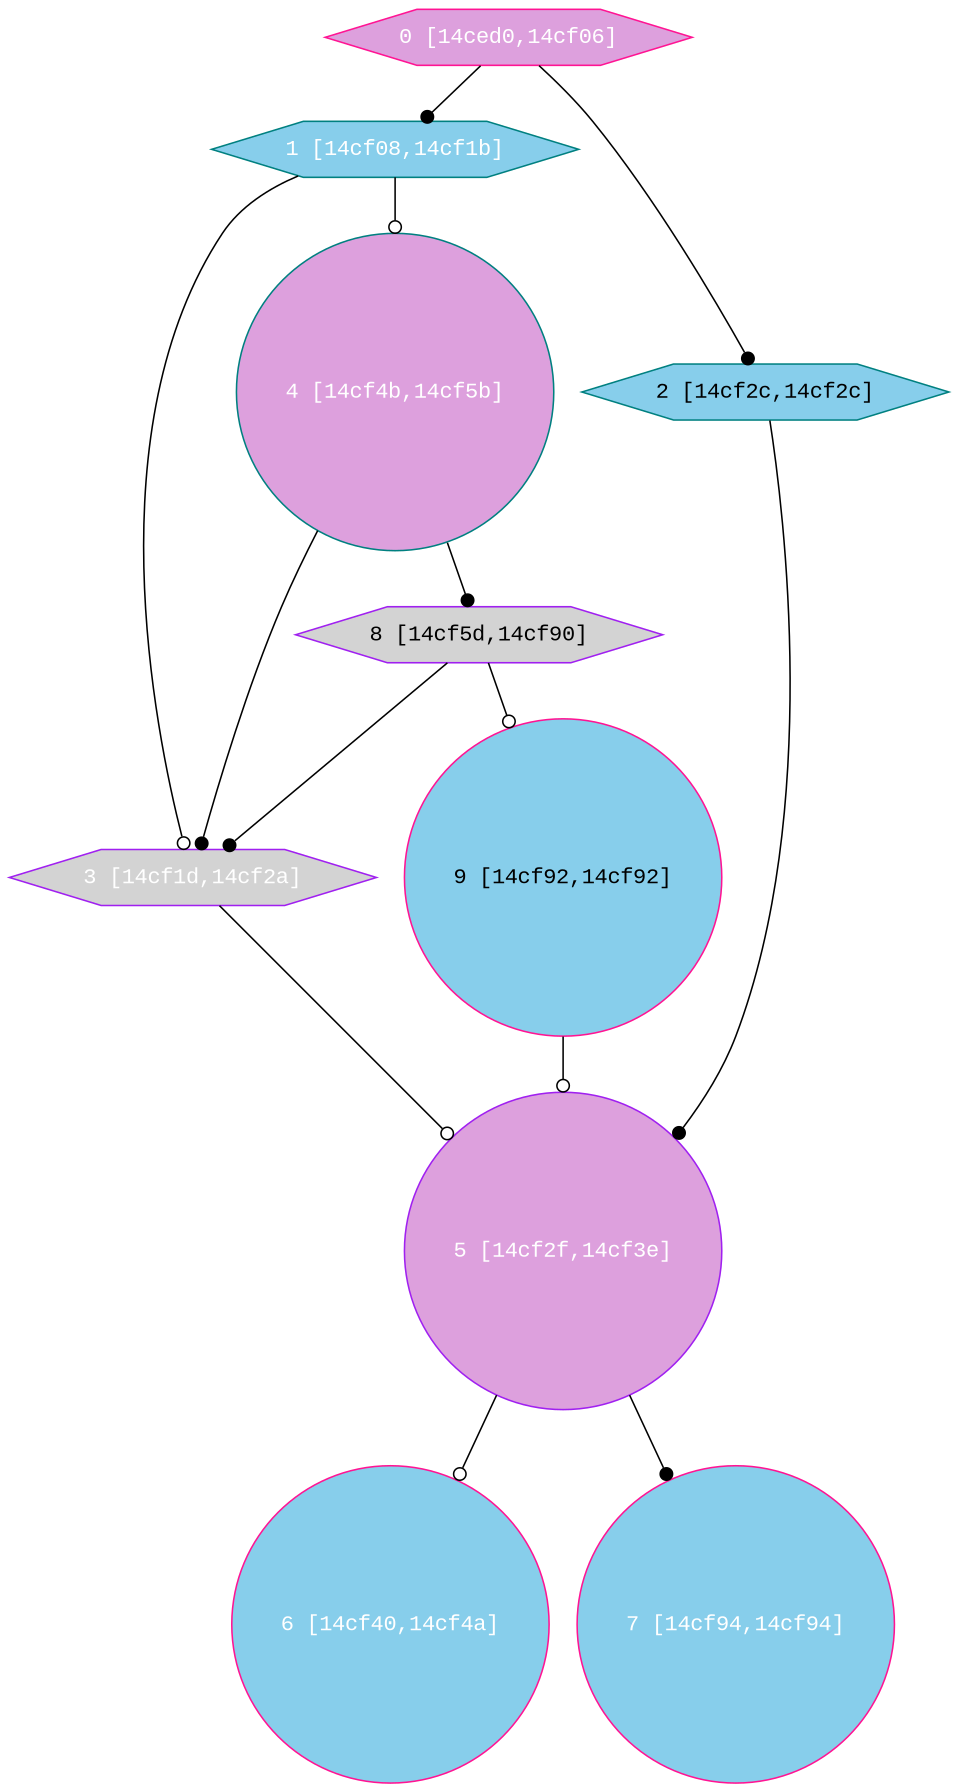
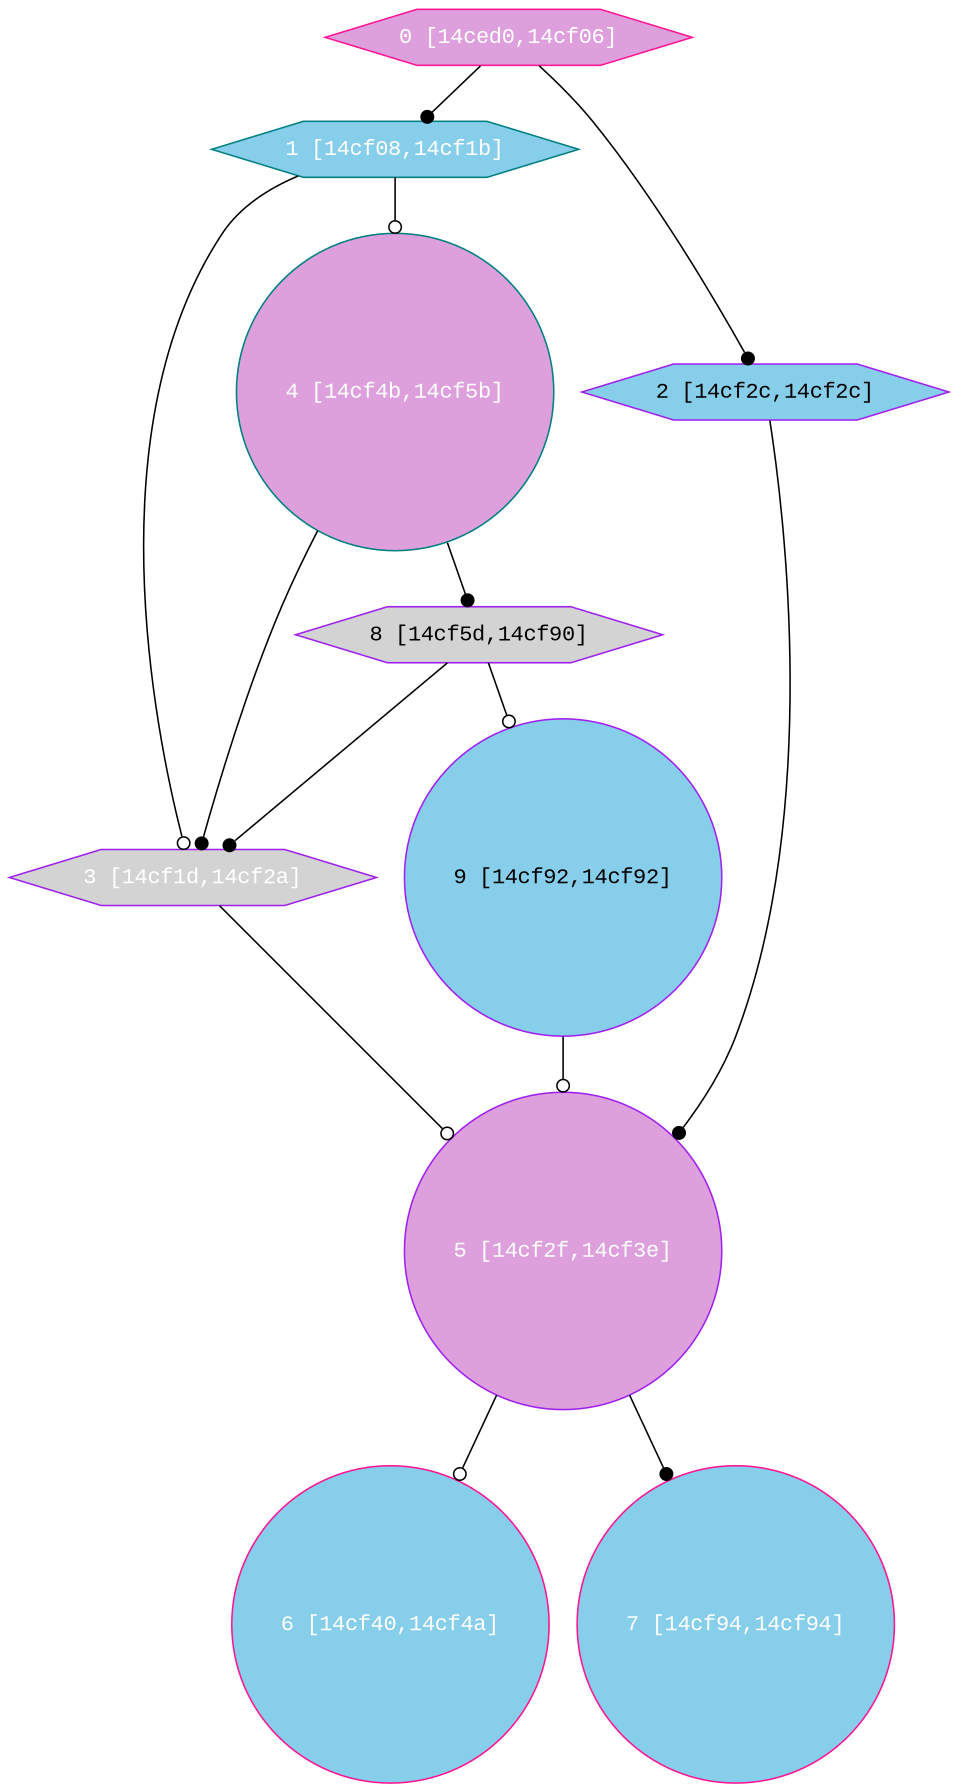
(765, 392) -> (765, 392)
(563, 877) -> (563, 877)
